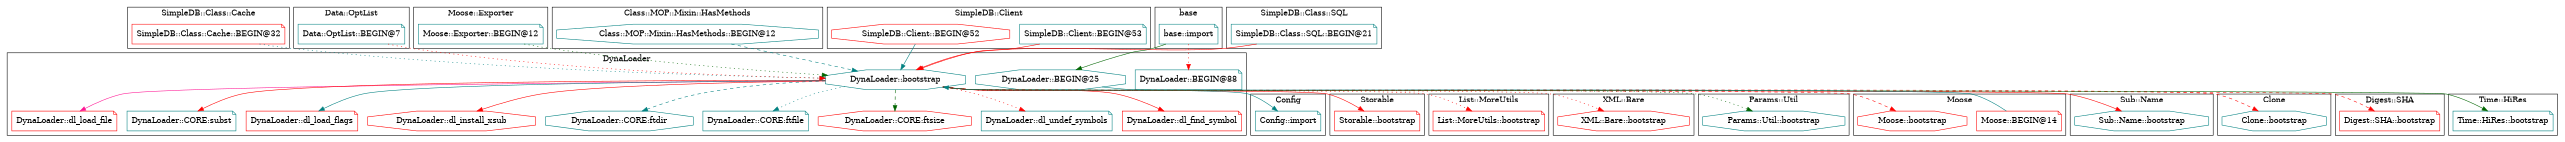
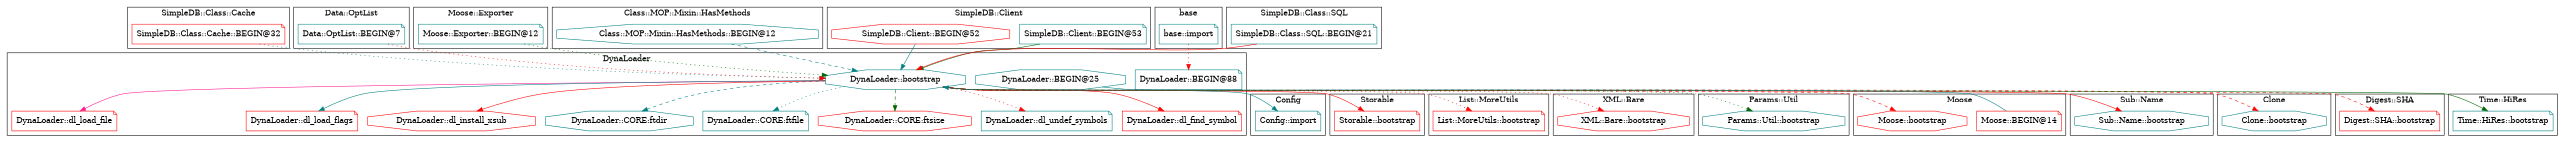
(980, 51) -> (980, 51)
(1117, 57) -> none
(182, 121) -> none
